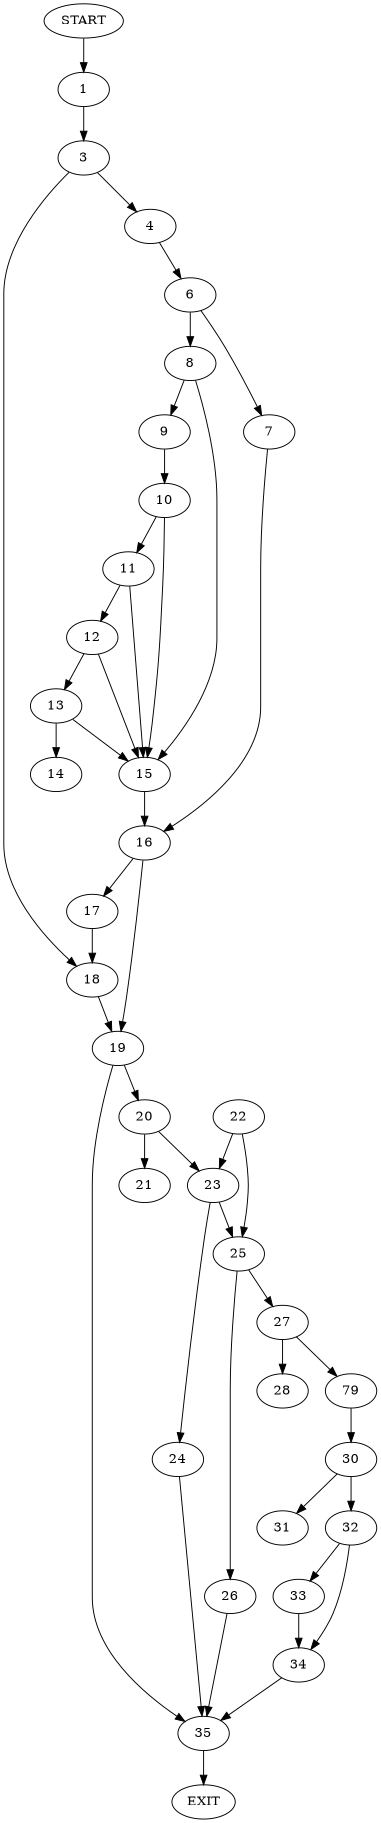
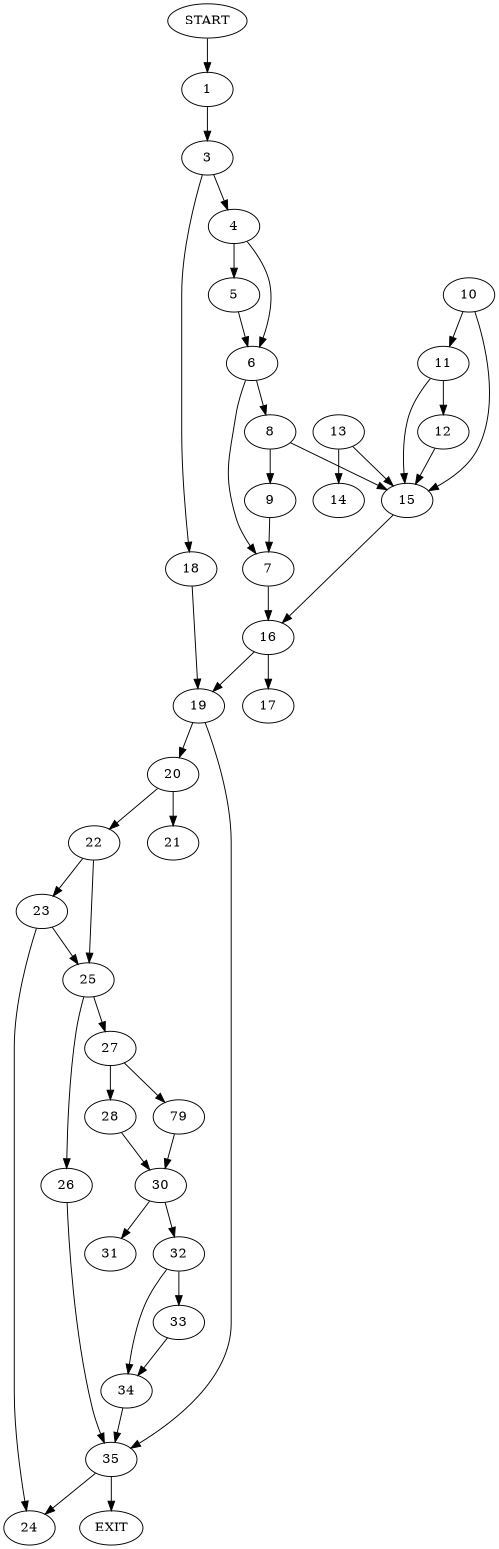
none -> (234, 295)
(165, 462) -> (269, 530)
(77, 667) -> none
(92, 941) -> none
none -> (133, 1147)
(175, 1148) -> (137, 806)
(190, 1592) -> (74, 1491)
